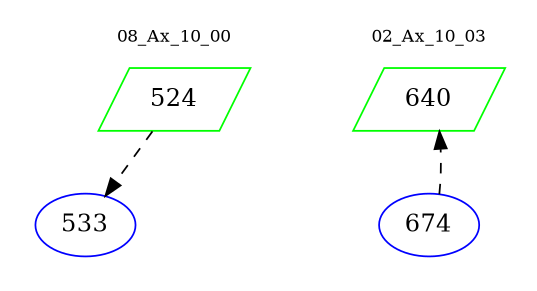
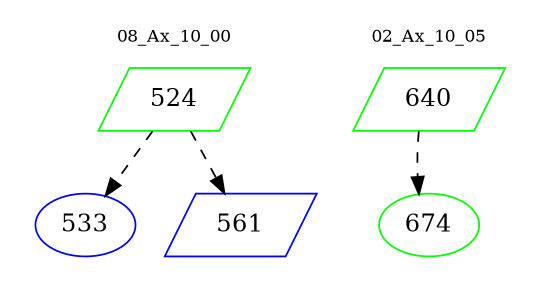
(429, 38) -> (429, 38)
(441, 172) -> (417, 154)
none -> (241, 225)
(429, 225) -> (429, 225)
